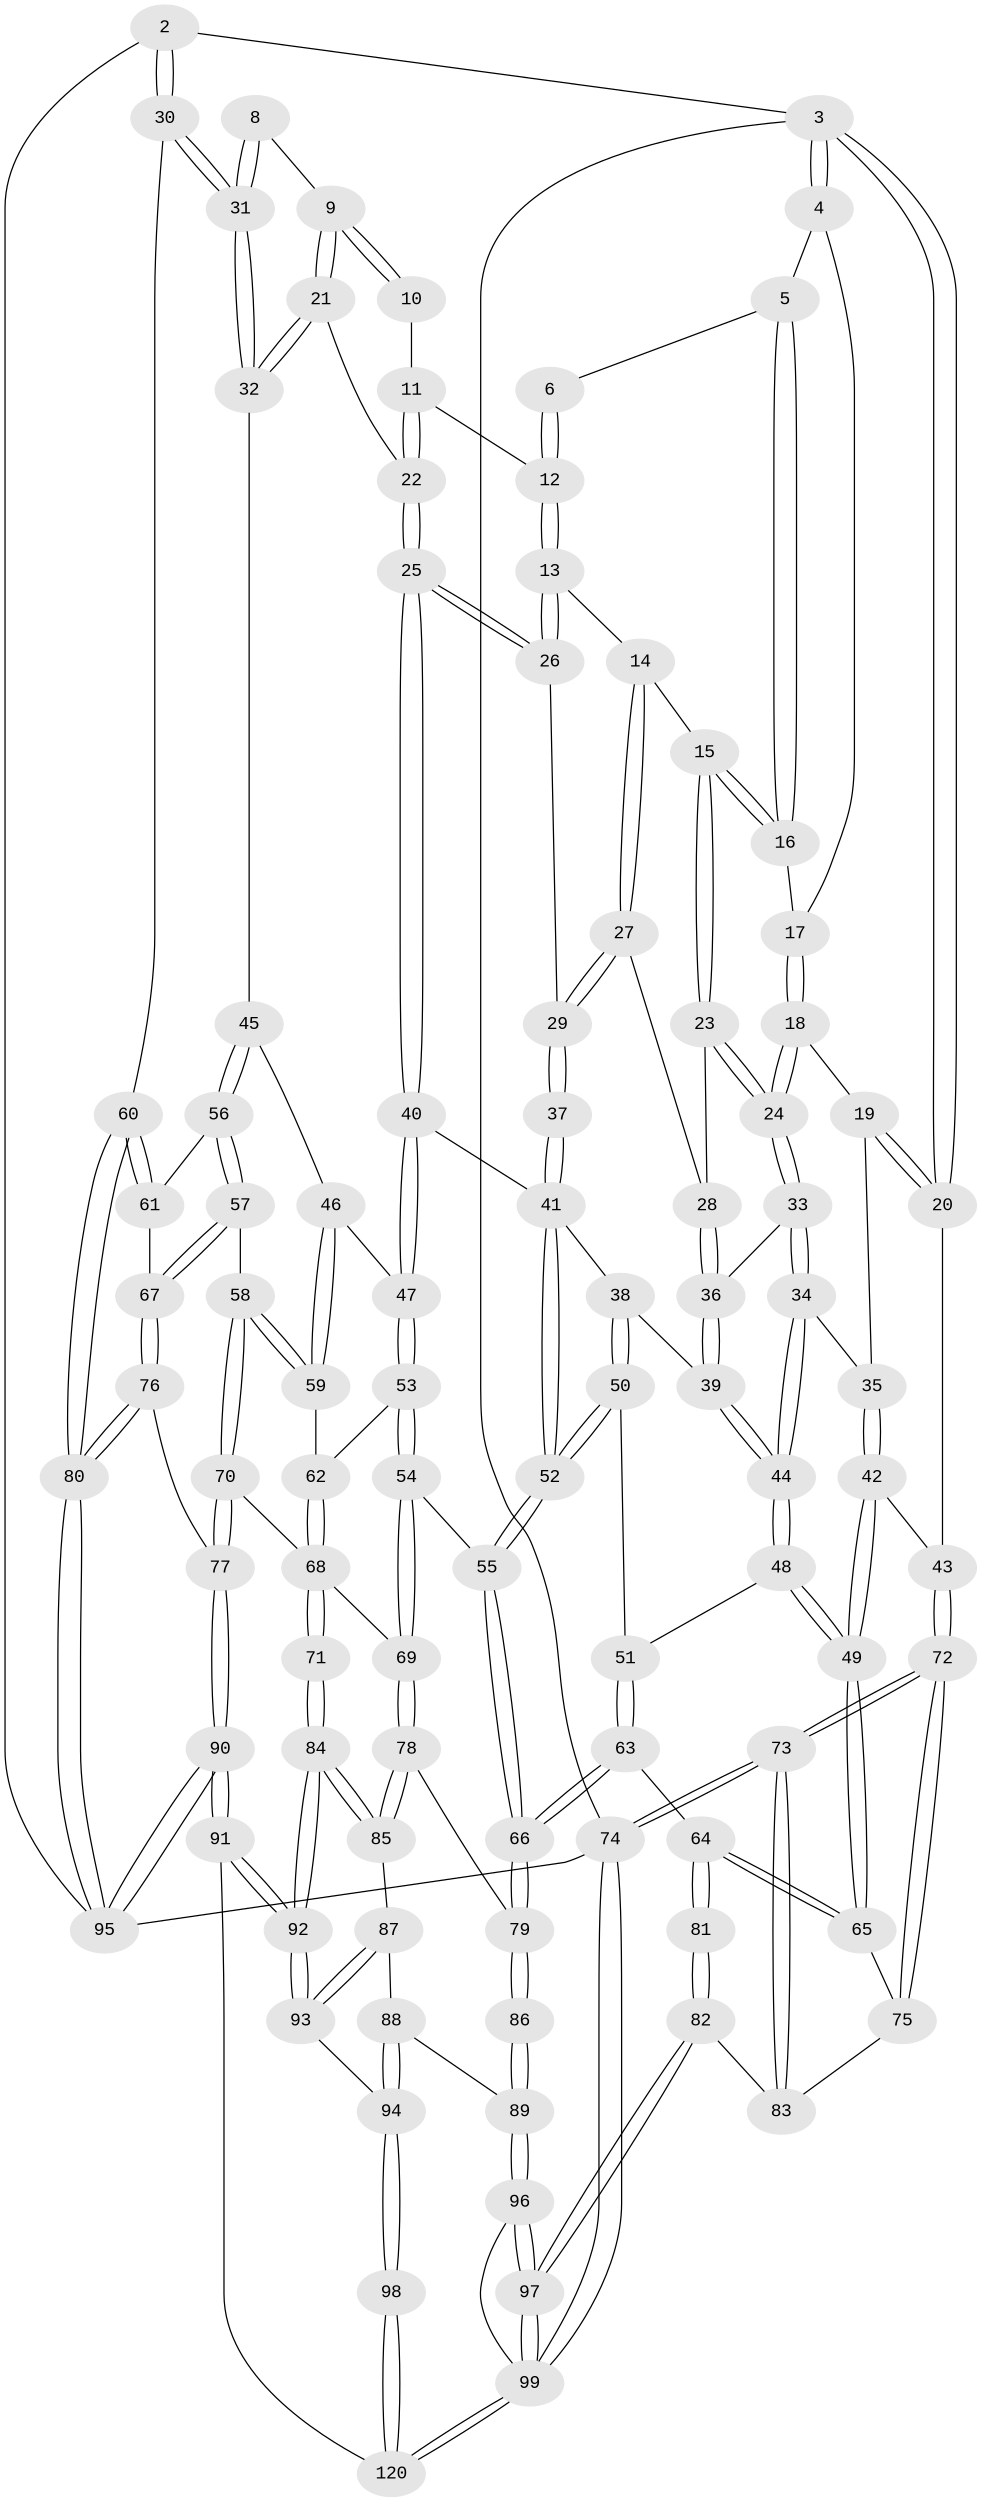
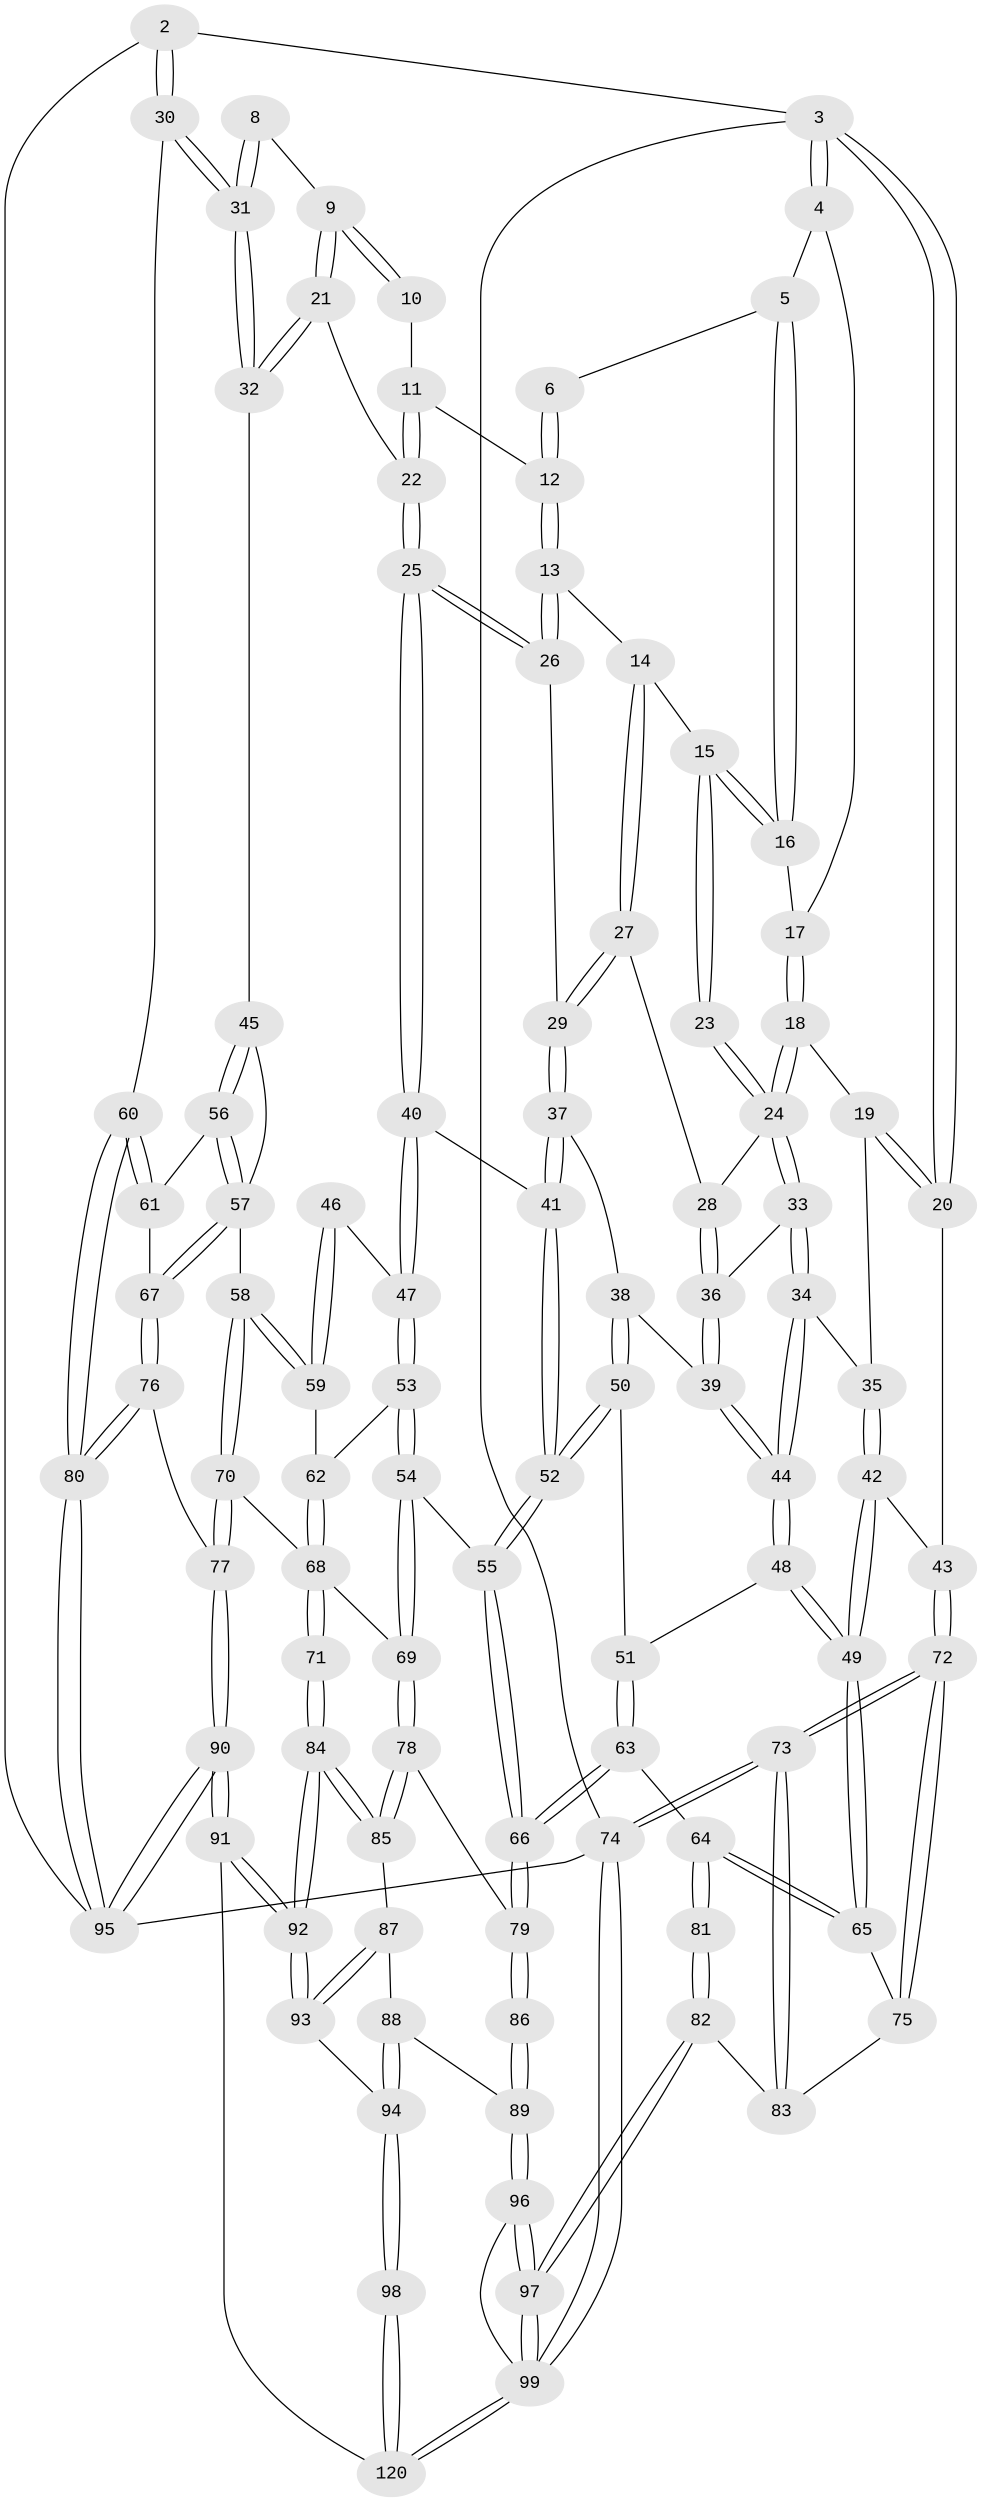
(293, 1114) -> (266, 1116)
(706, 1115) -> (741, 1160)
(586, 1251) -> (603, 1202)
